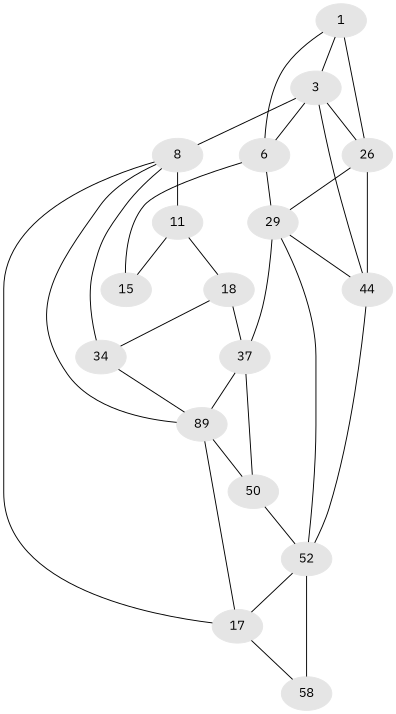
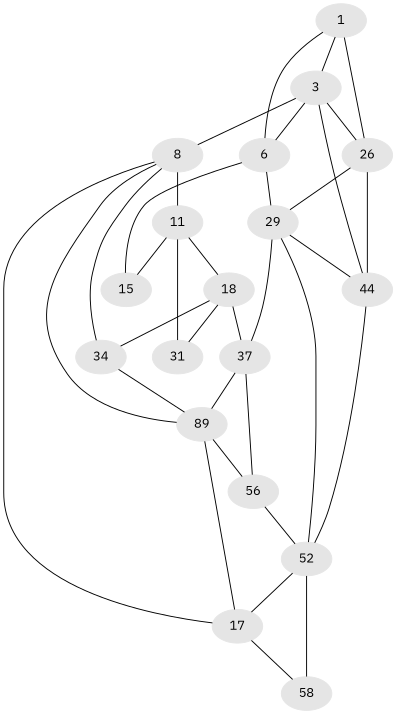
none -> (178, 357)
(253, 492) -> (253, 492)
